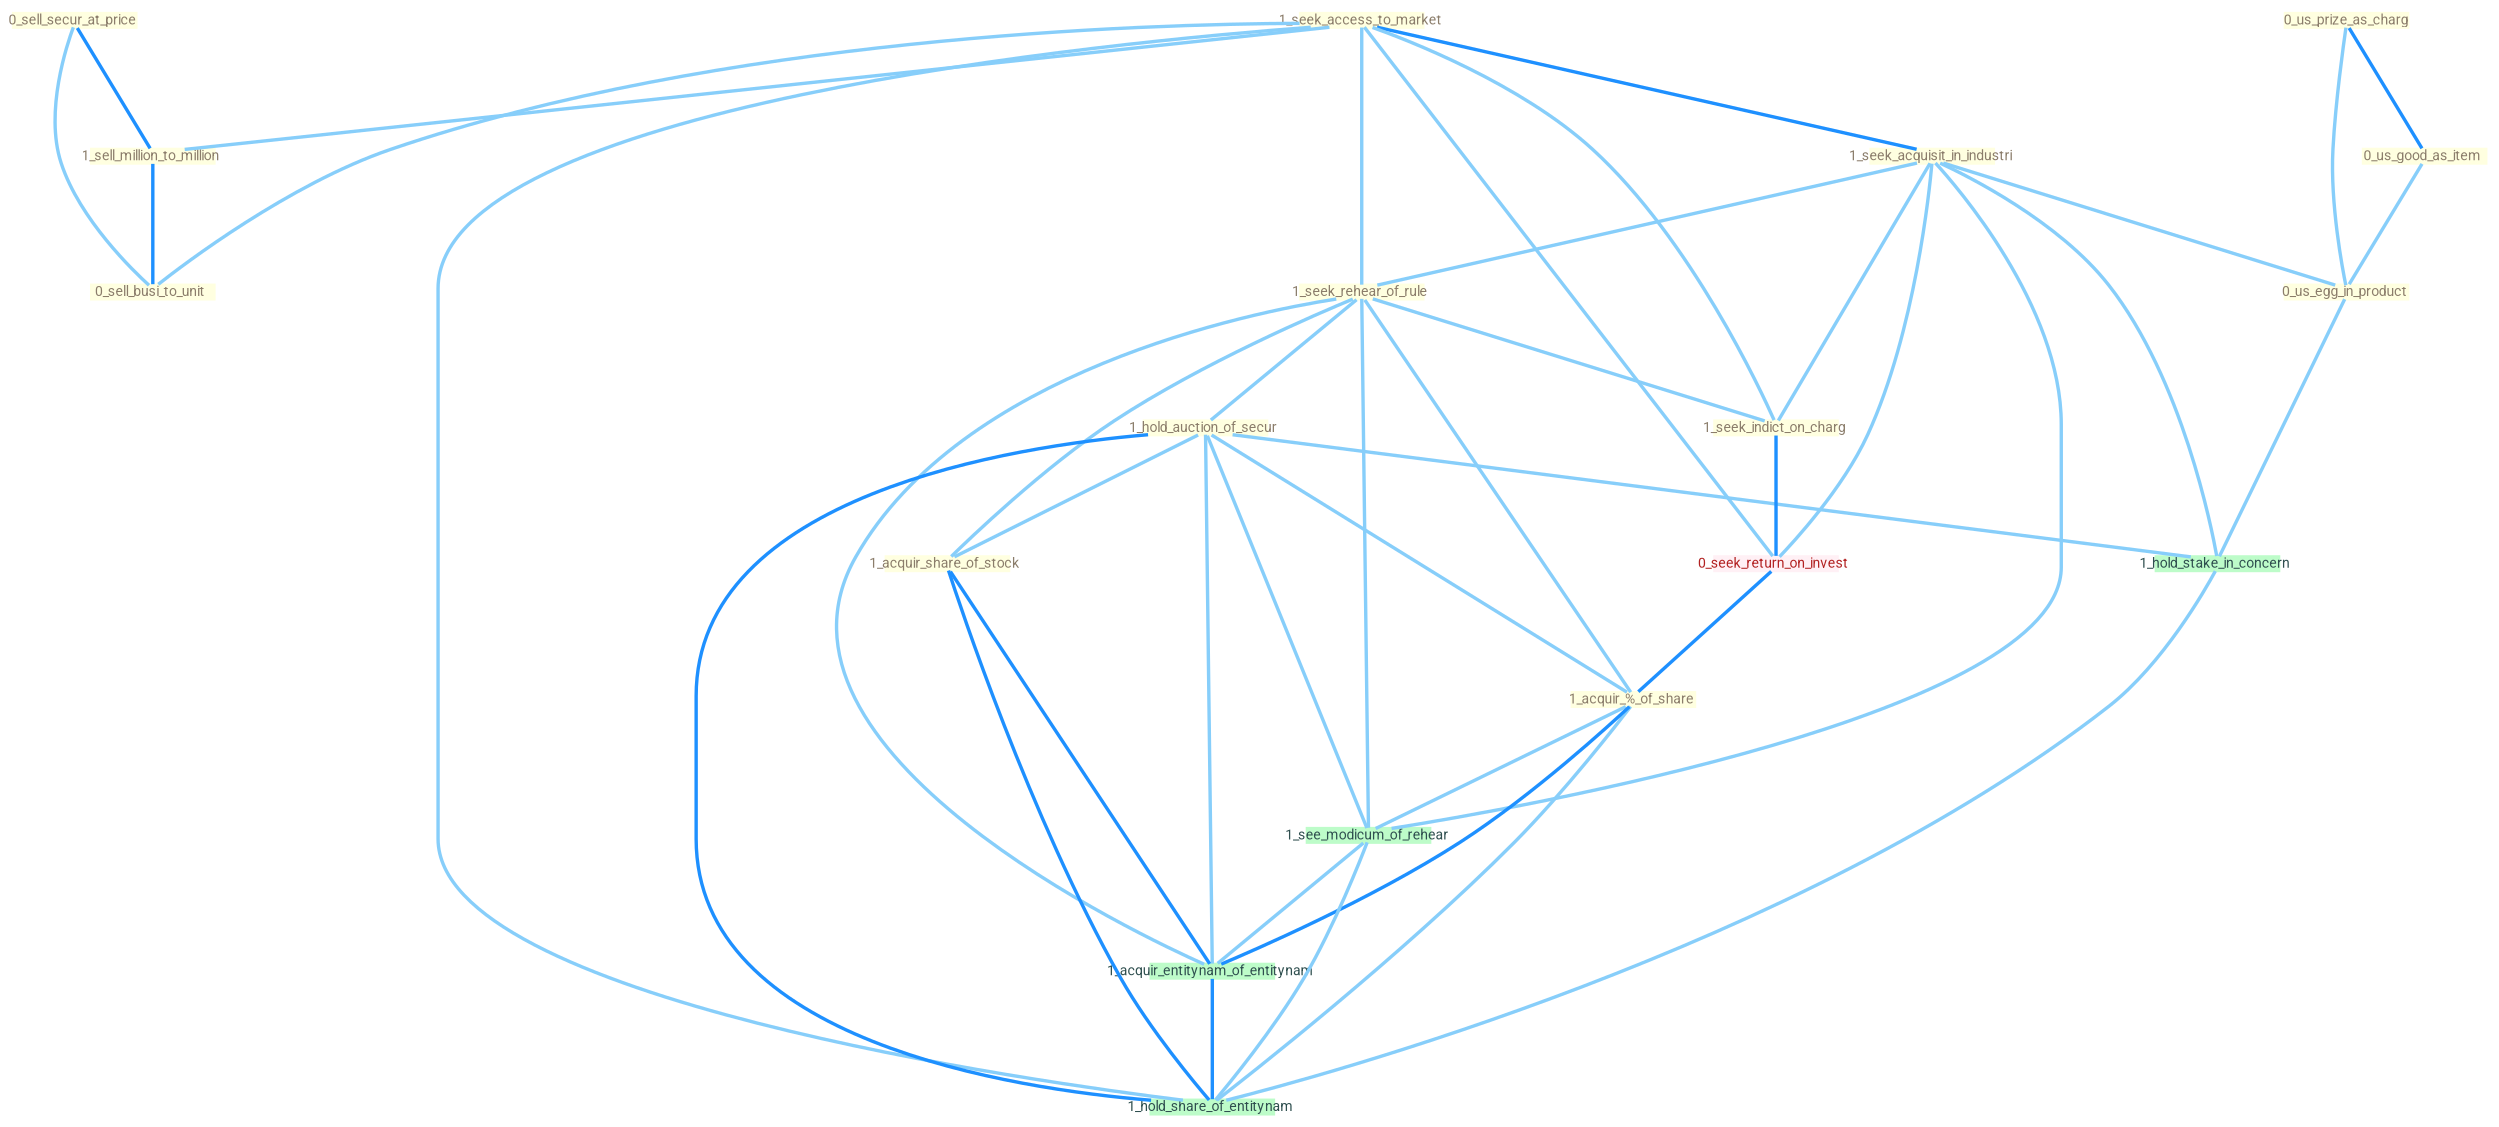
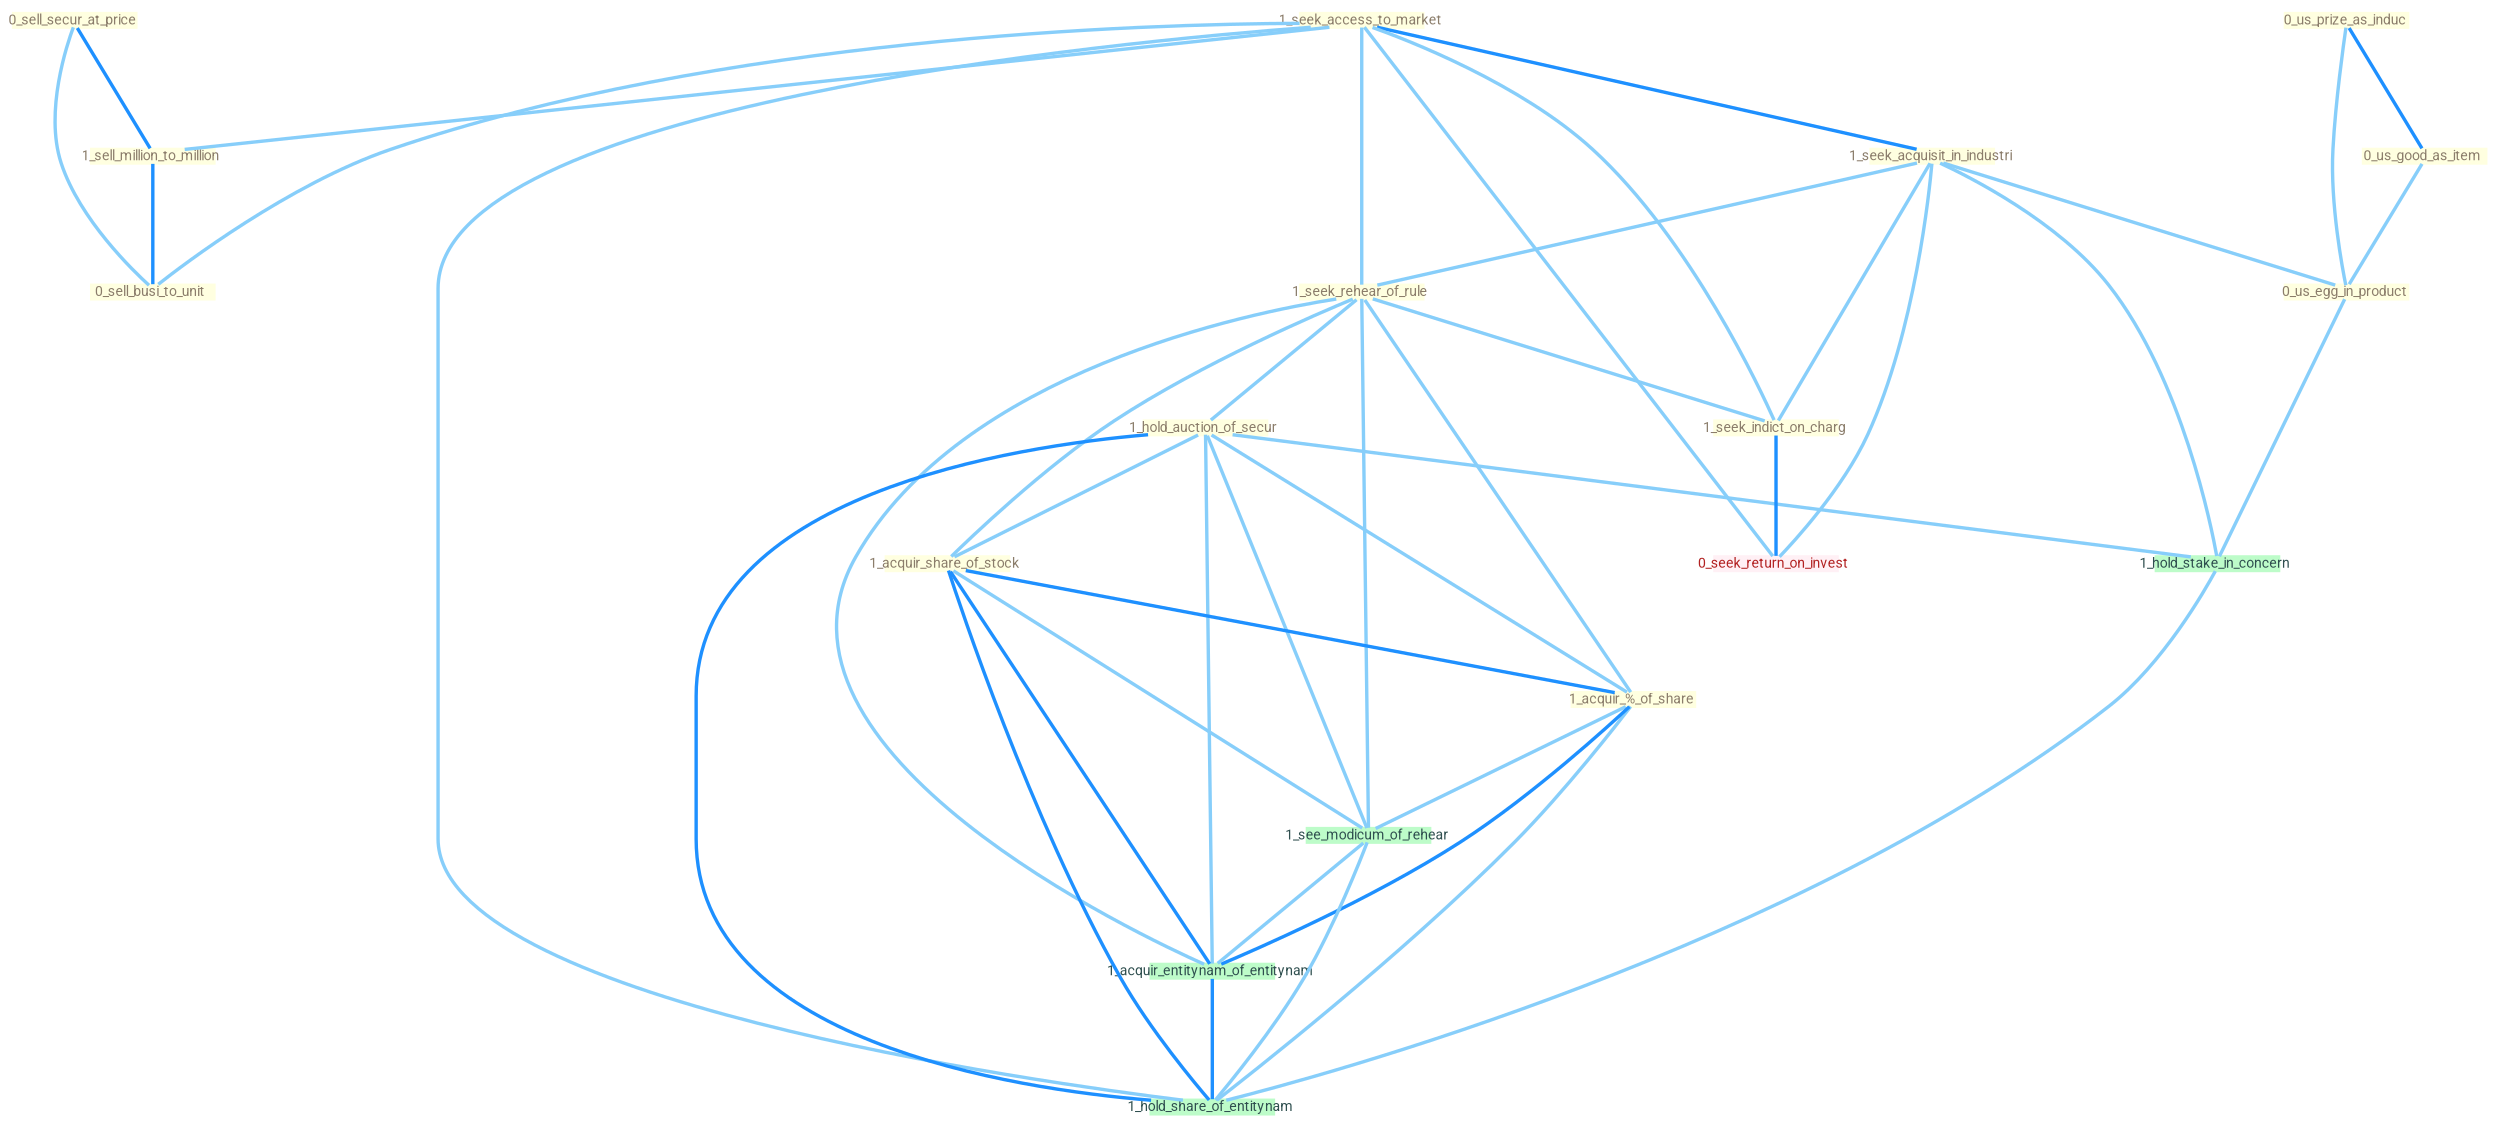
(2347, 20) -> (2347, 20)
(1705, 632) -> (1258, 625)
(1960, 673) -> (1158, 699)
